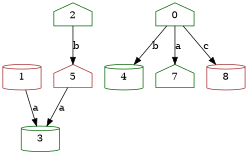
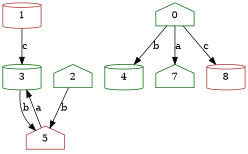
(36, 108) -> (25, 46)
none -> (21, 109)
